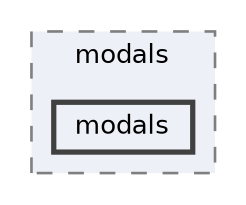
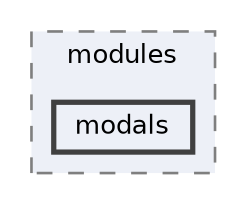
(123, 56) -> (123, 56)
